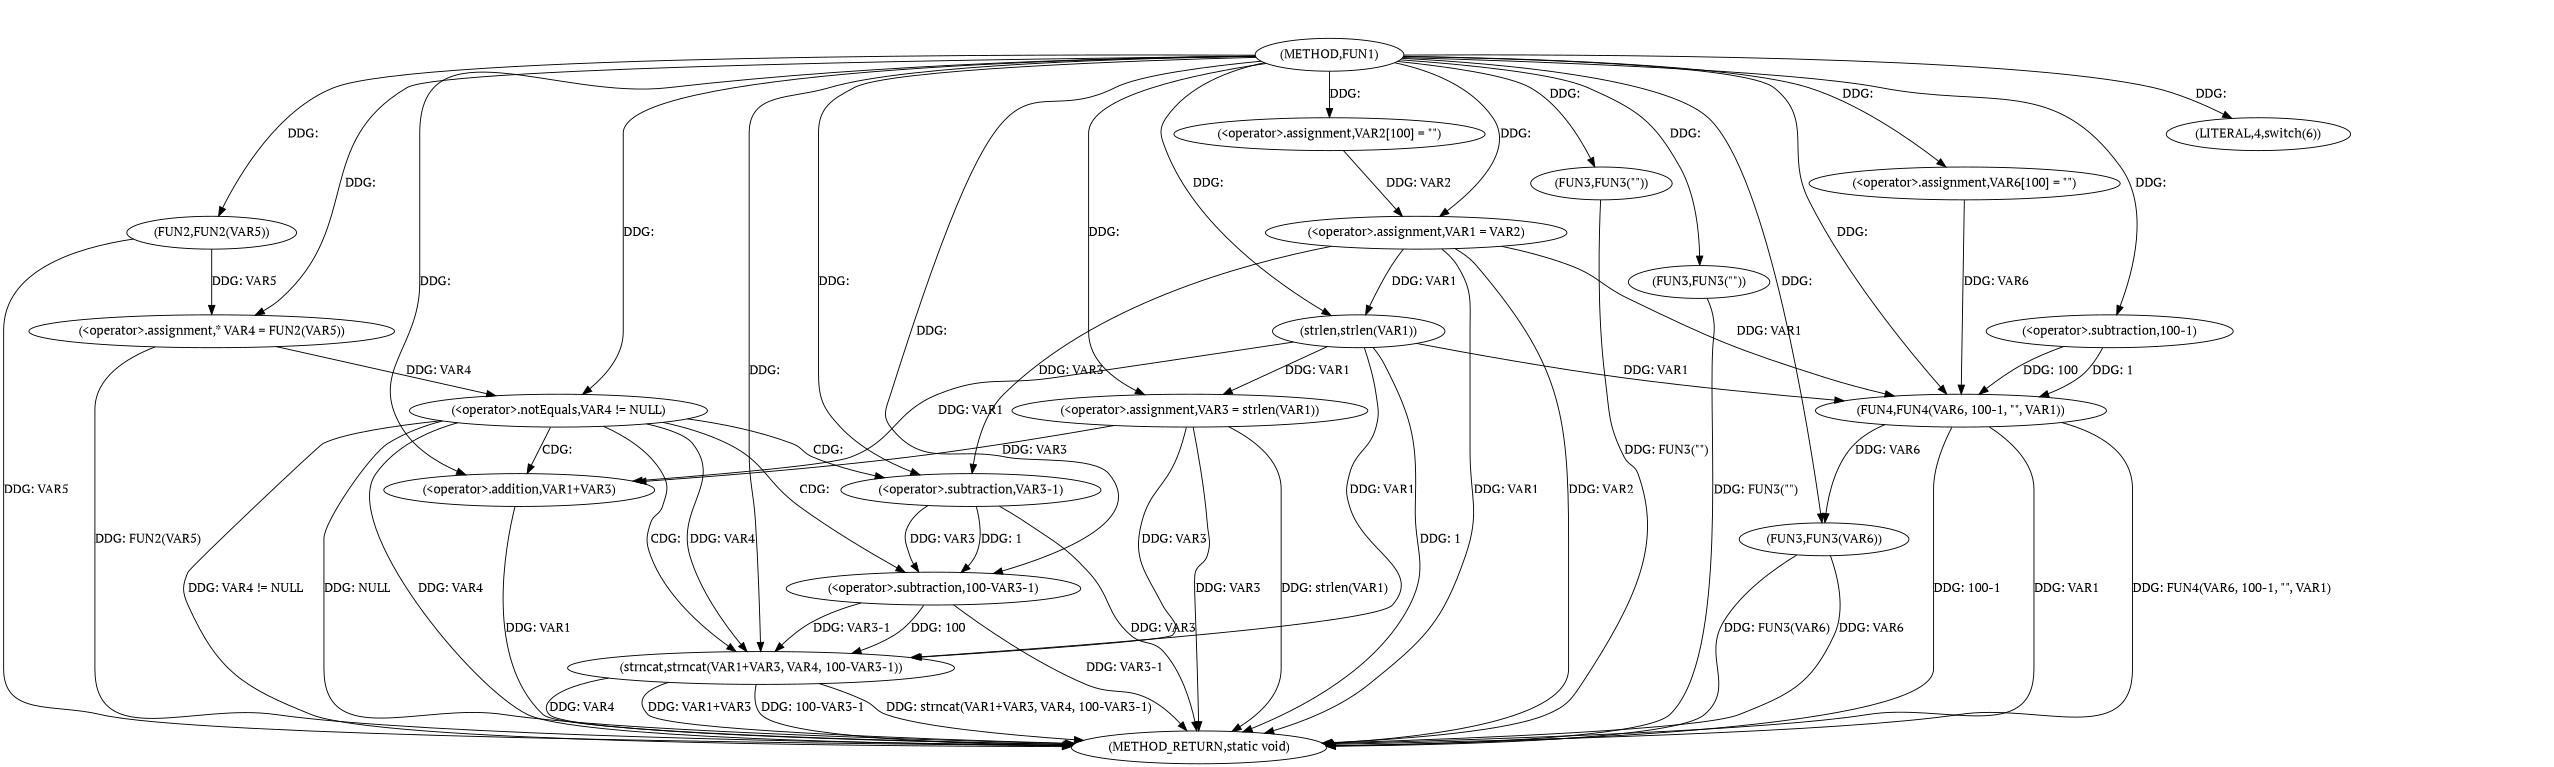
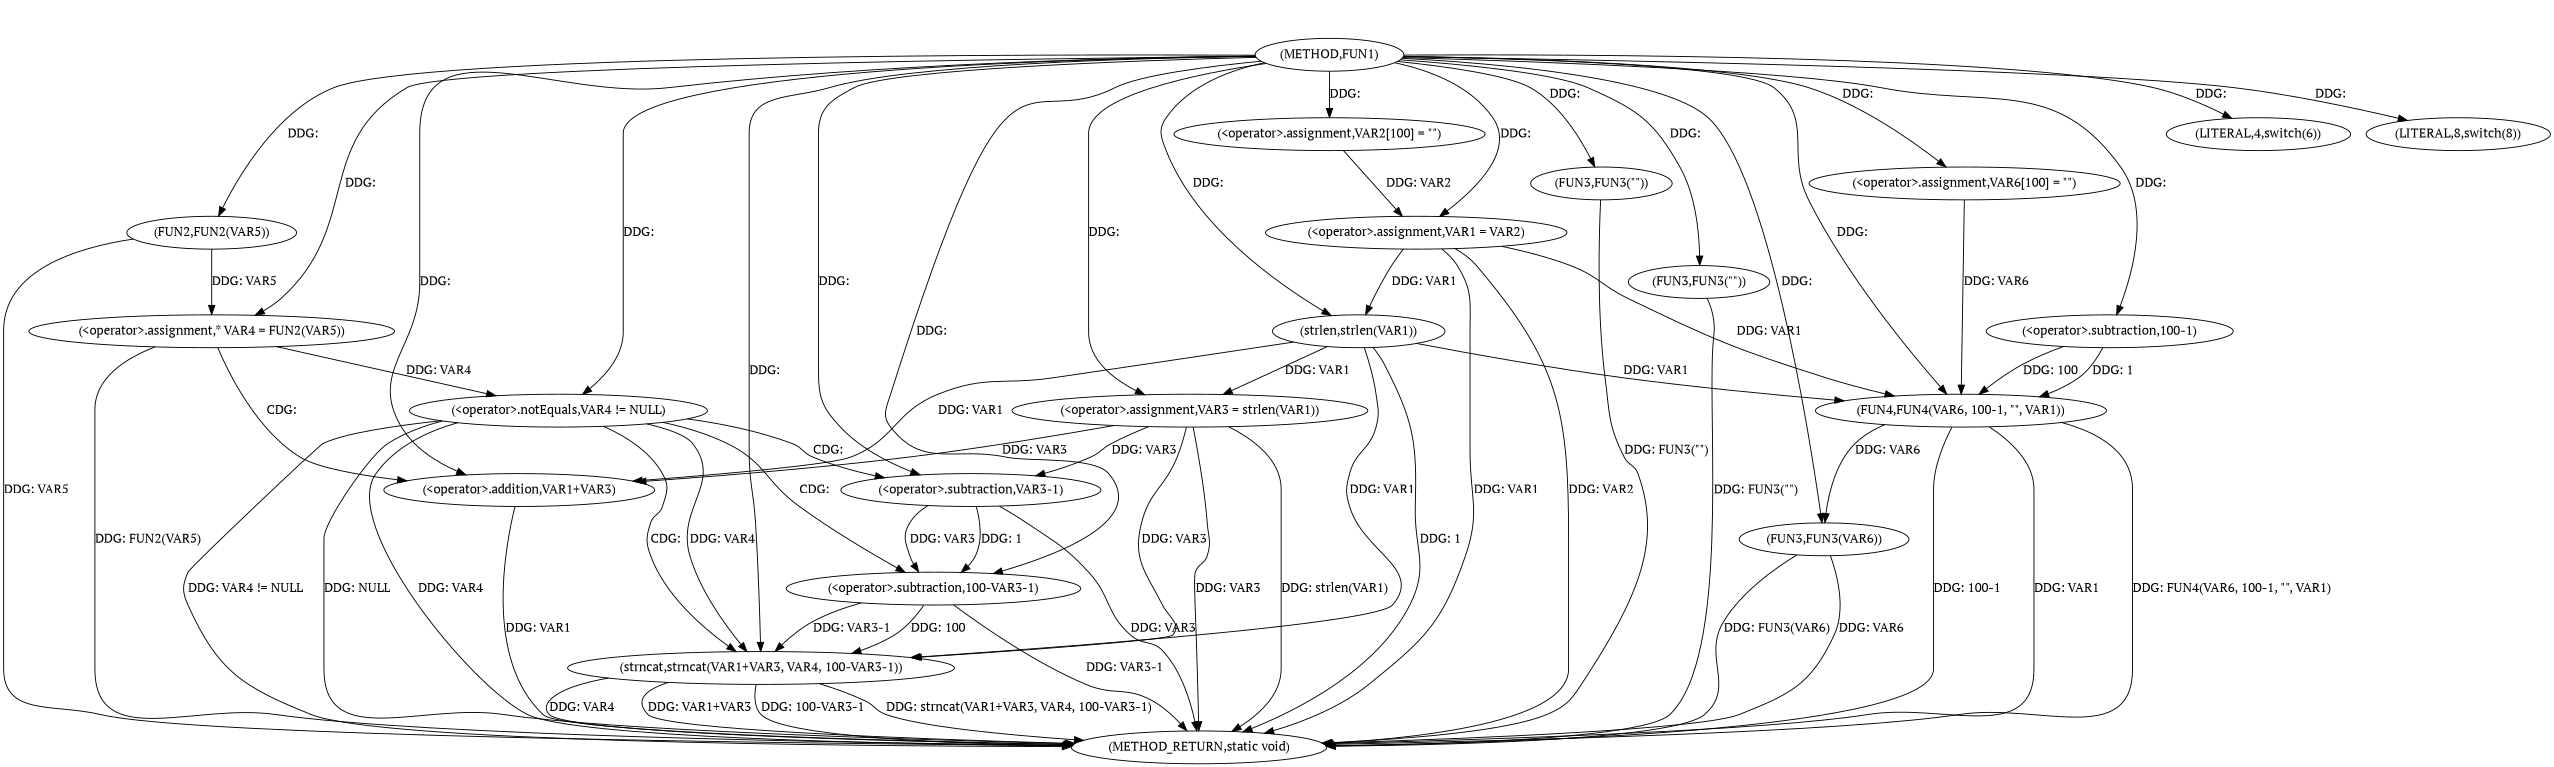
none -> (2458, 134)
(1122, 314) -> (1098, 453)
(541, 446) -> (285, 446)
